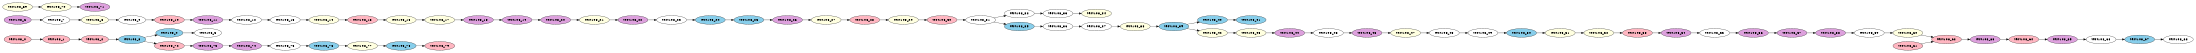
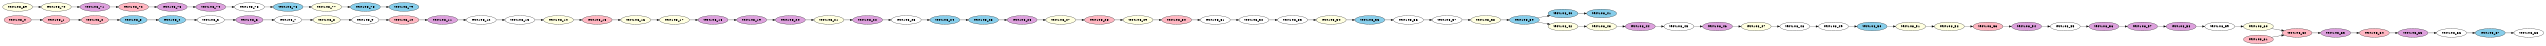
none -> (229, 20)
(999, 23) -> (1349, 20)
(149, 42) -> (113, 7)
(440, 46) -> (404, 7)
